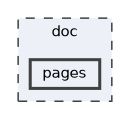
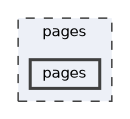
(65, 32) -> (65, 32)
